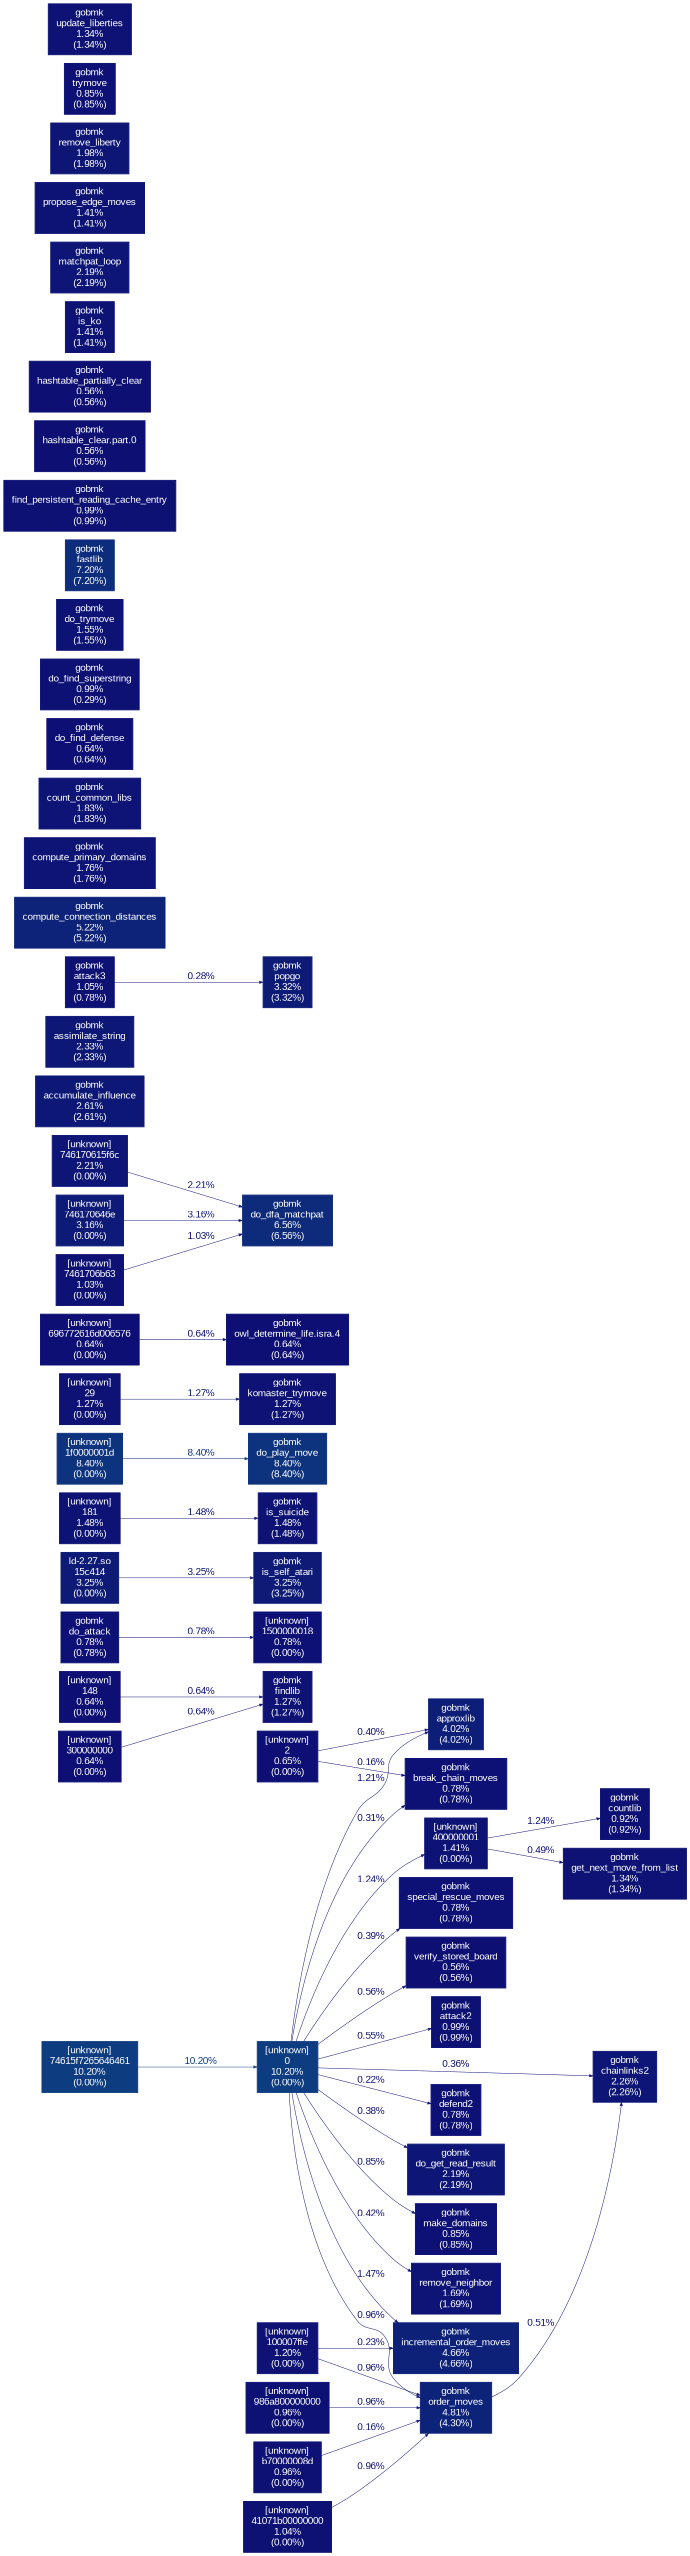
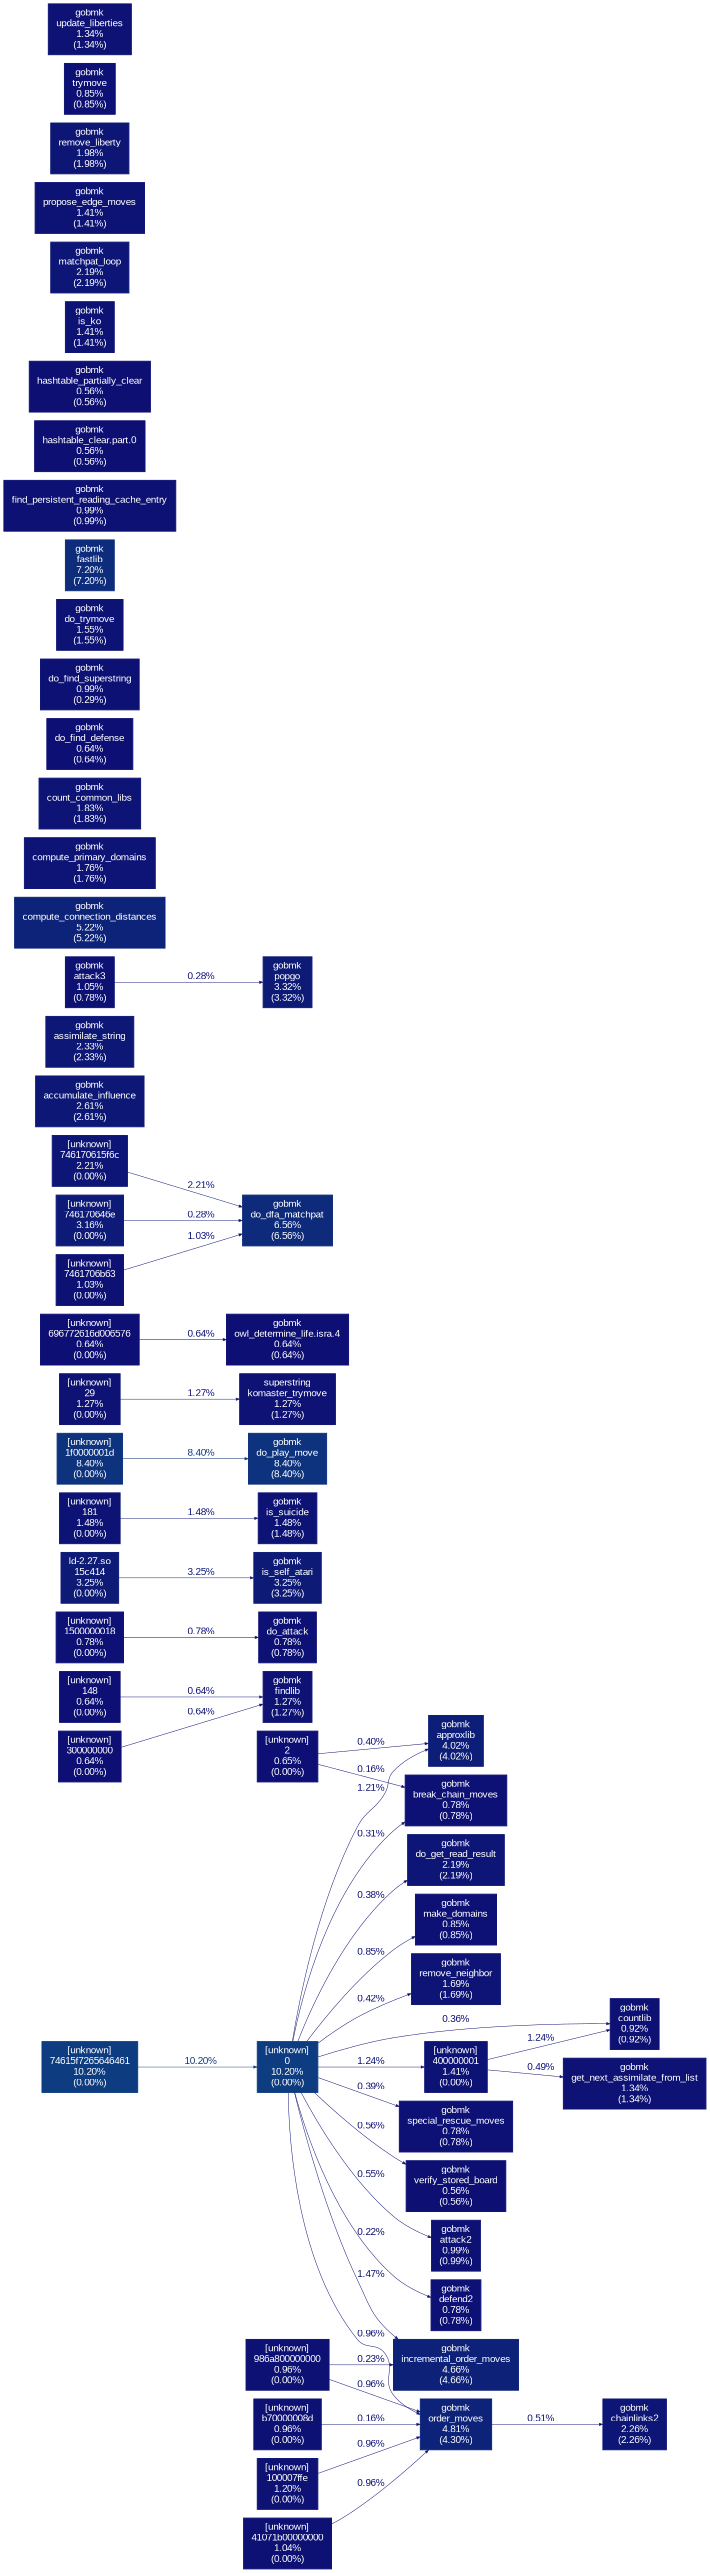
(201, 1215) -> (201, 1215)
(288, 1399) -> (288, 1399)
(184, 1637) -> (189, 1637)
(625, 1874) -> (635, 2084)
(454, 2072) -> (461, 2029)
(354, 2348) -> (359, 2365)
